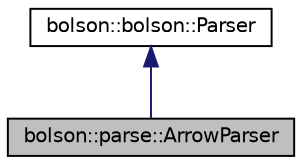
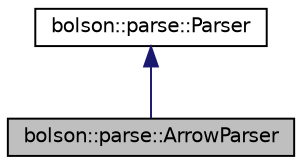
(151, 27) -> (151, 27)
